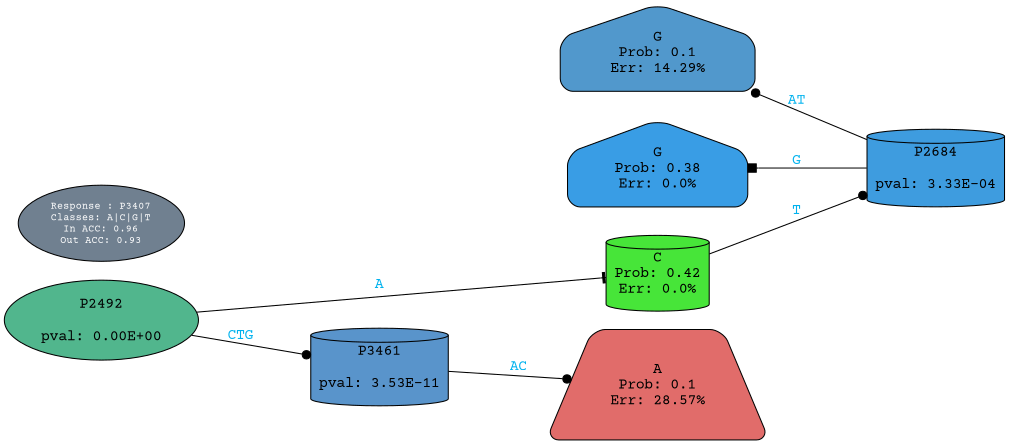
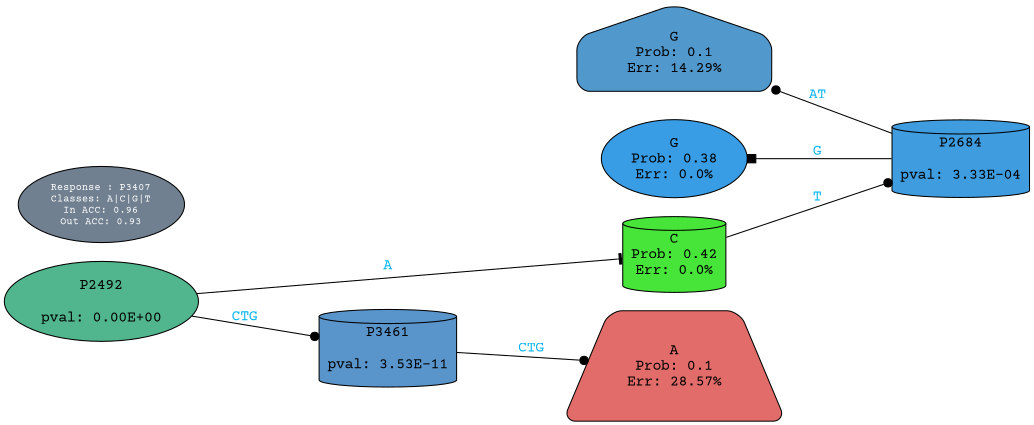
(658, 168) -> (674, 159)
(519, 366) -> (531, 348)
